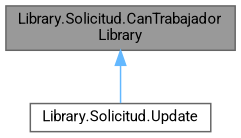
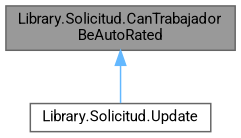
(121, 28) -> (121, 28)
